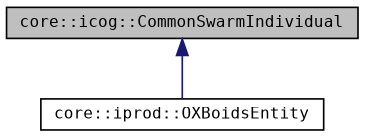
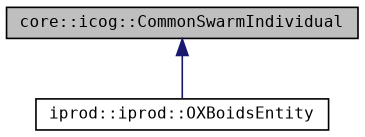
(182, 114) -> (182, 114)
